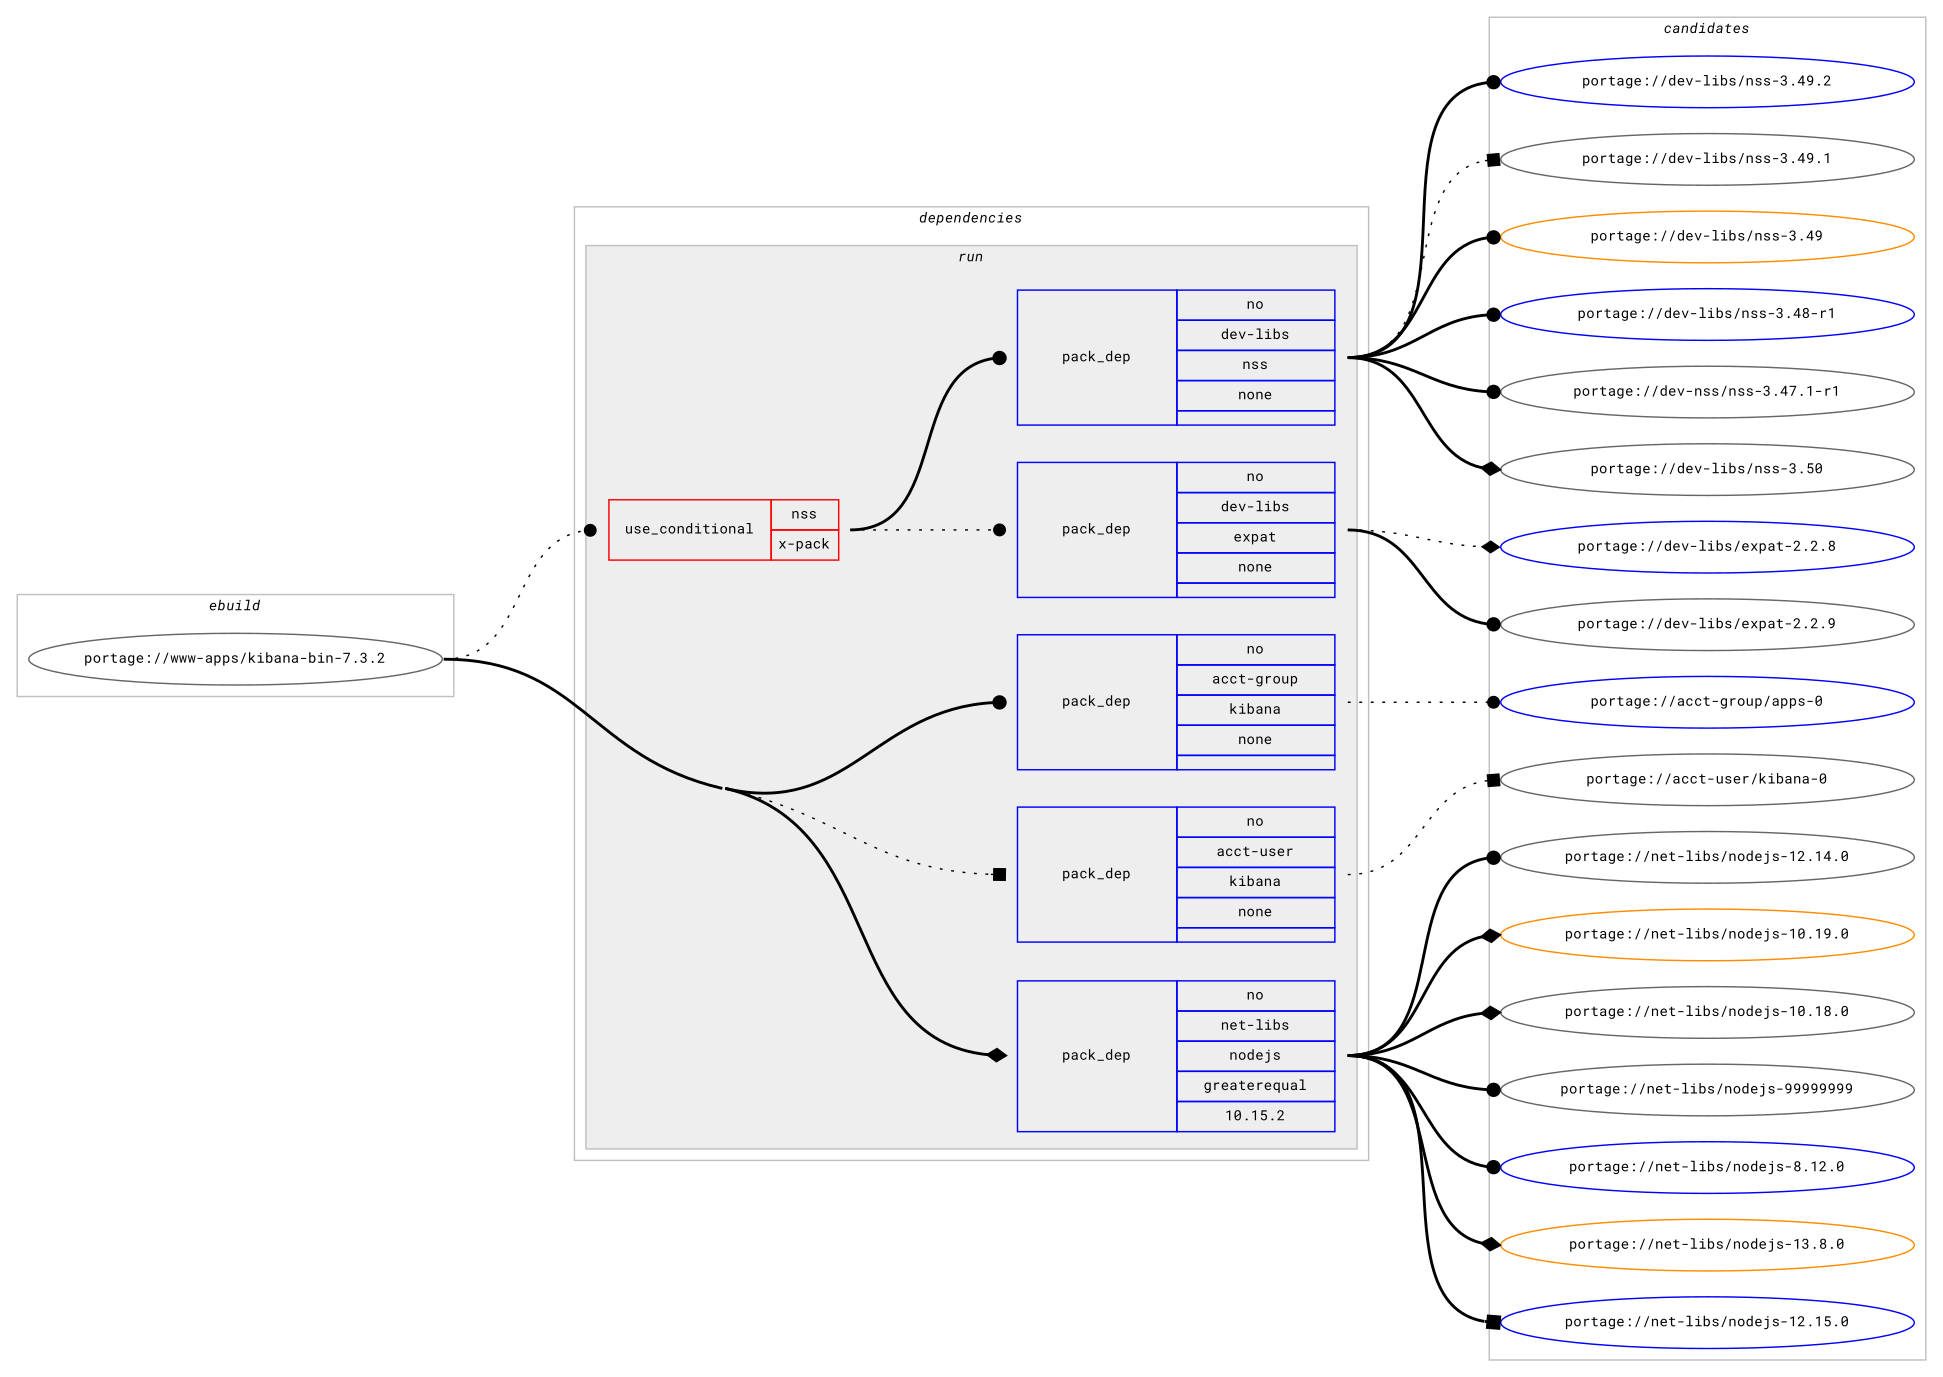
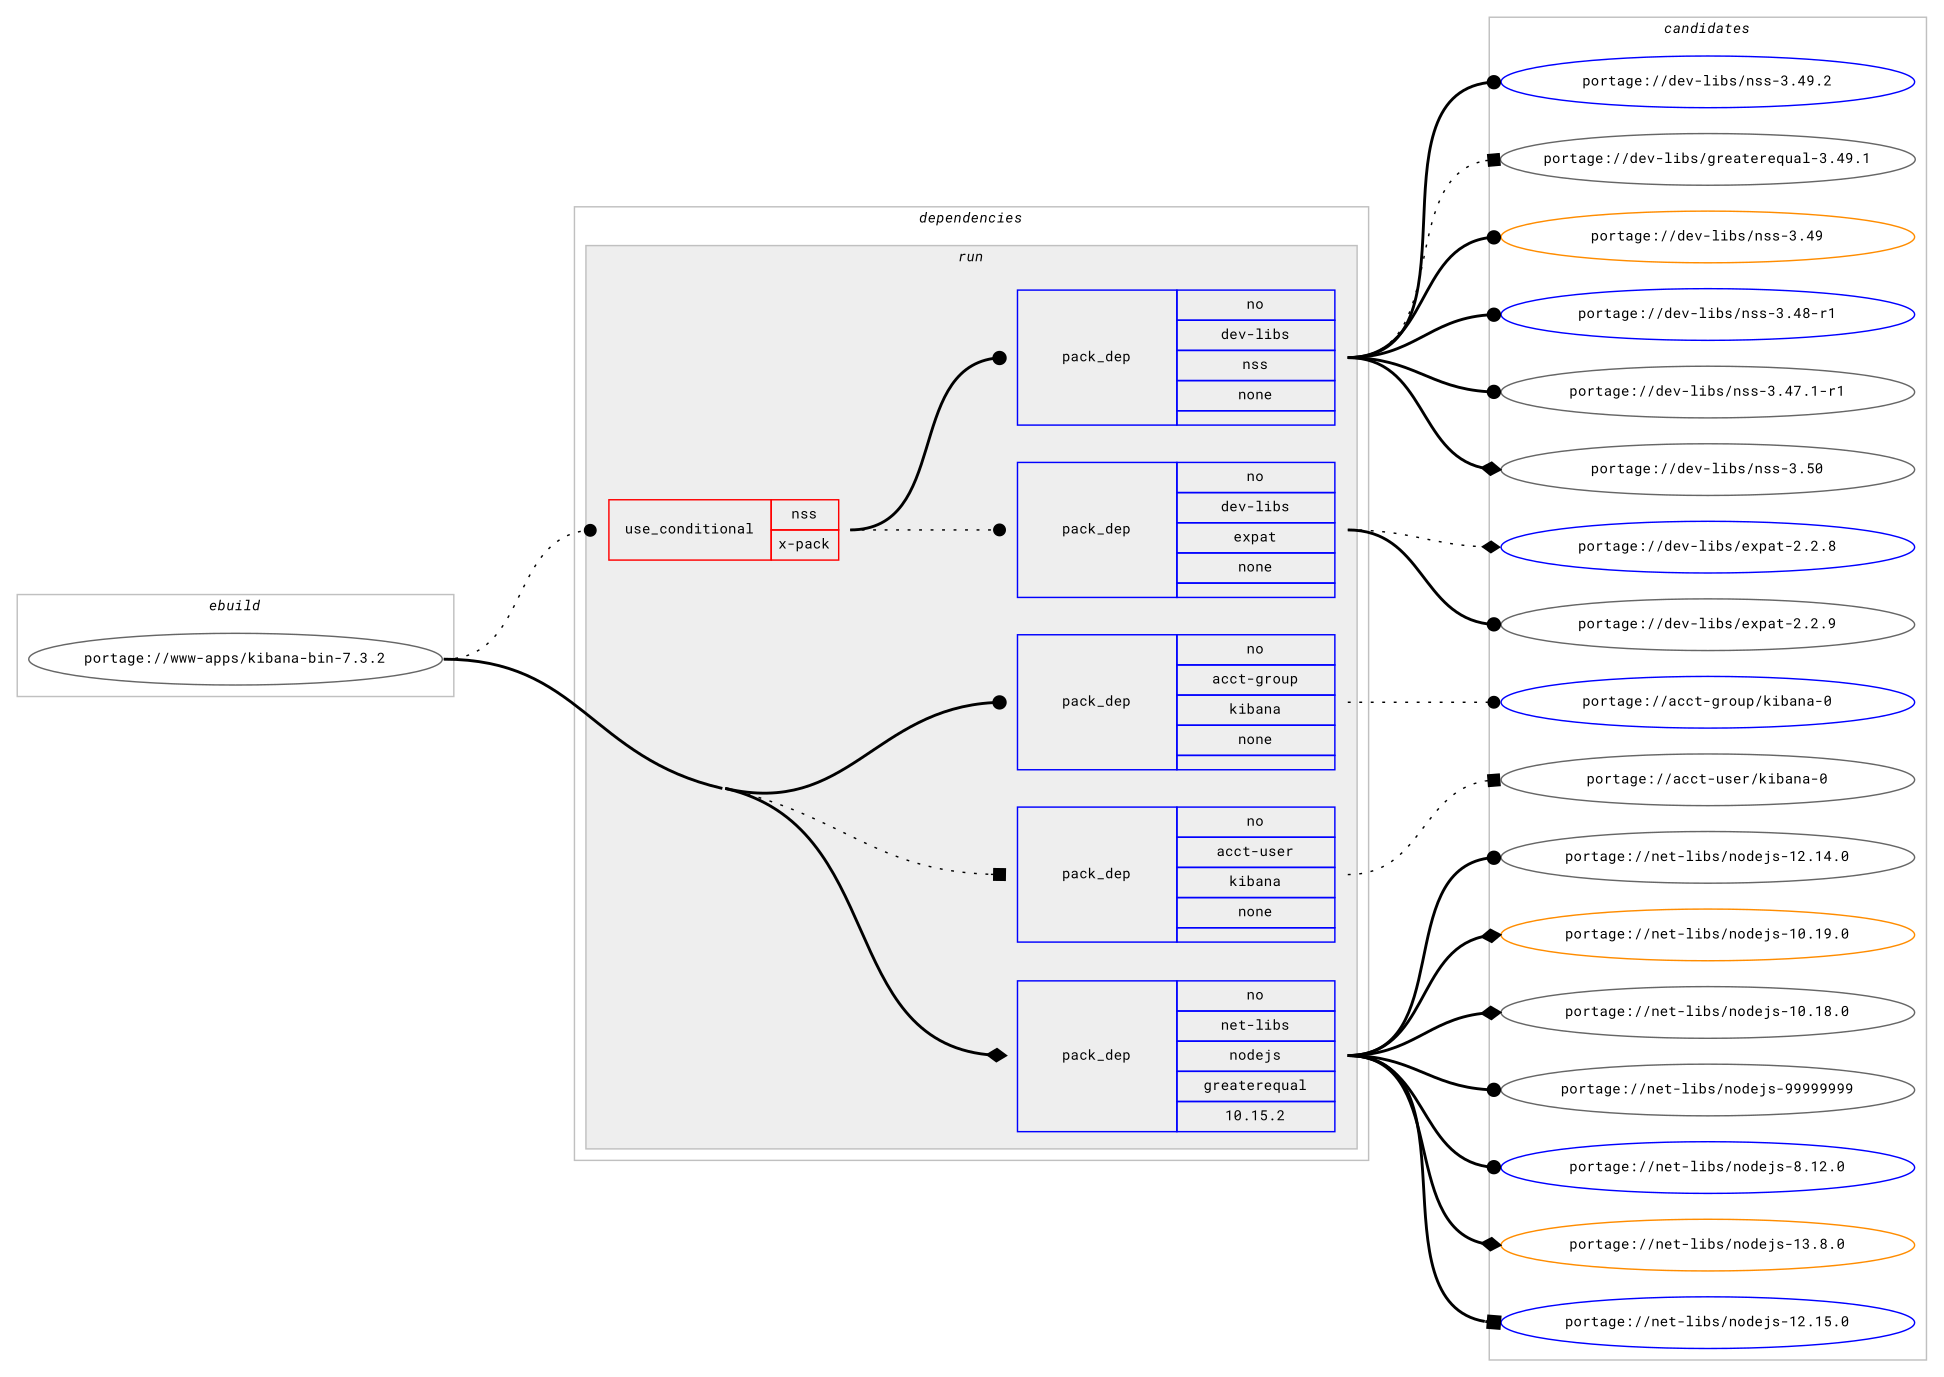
(1708, 159) -> (1708, 159)
(1708, 392) -> (1708, 392)
(1708, 702) -> (1708, 702)
